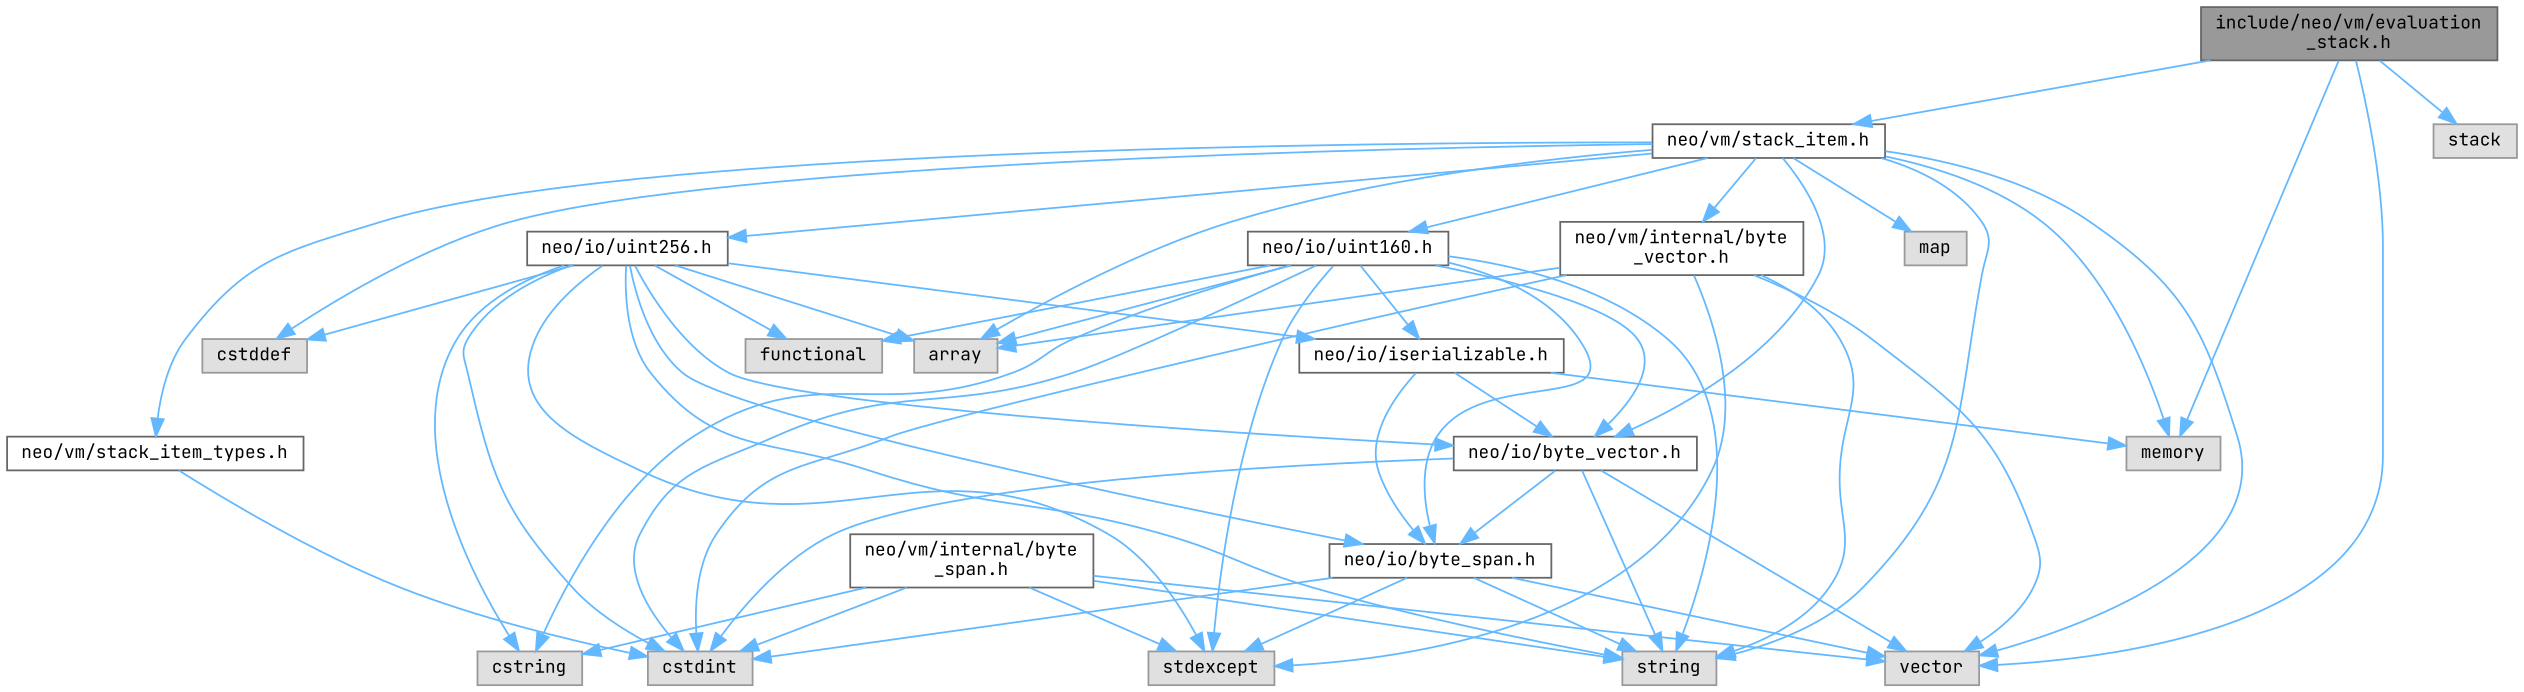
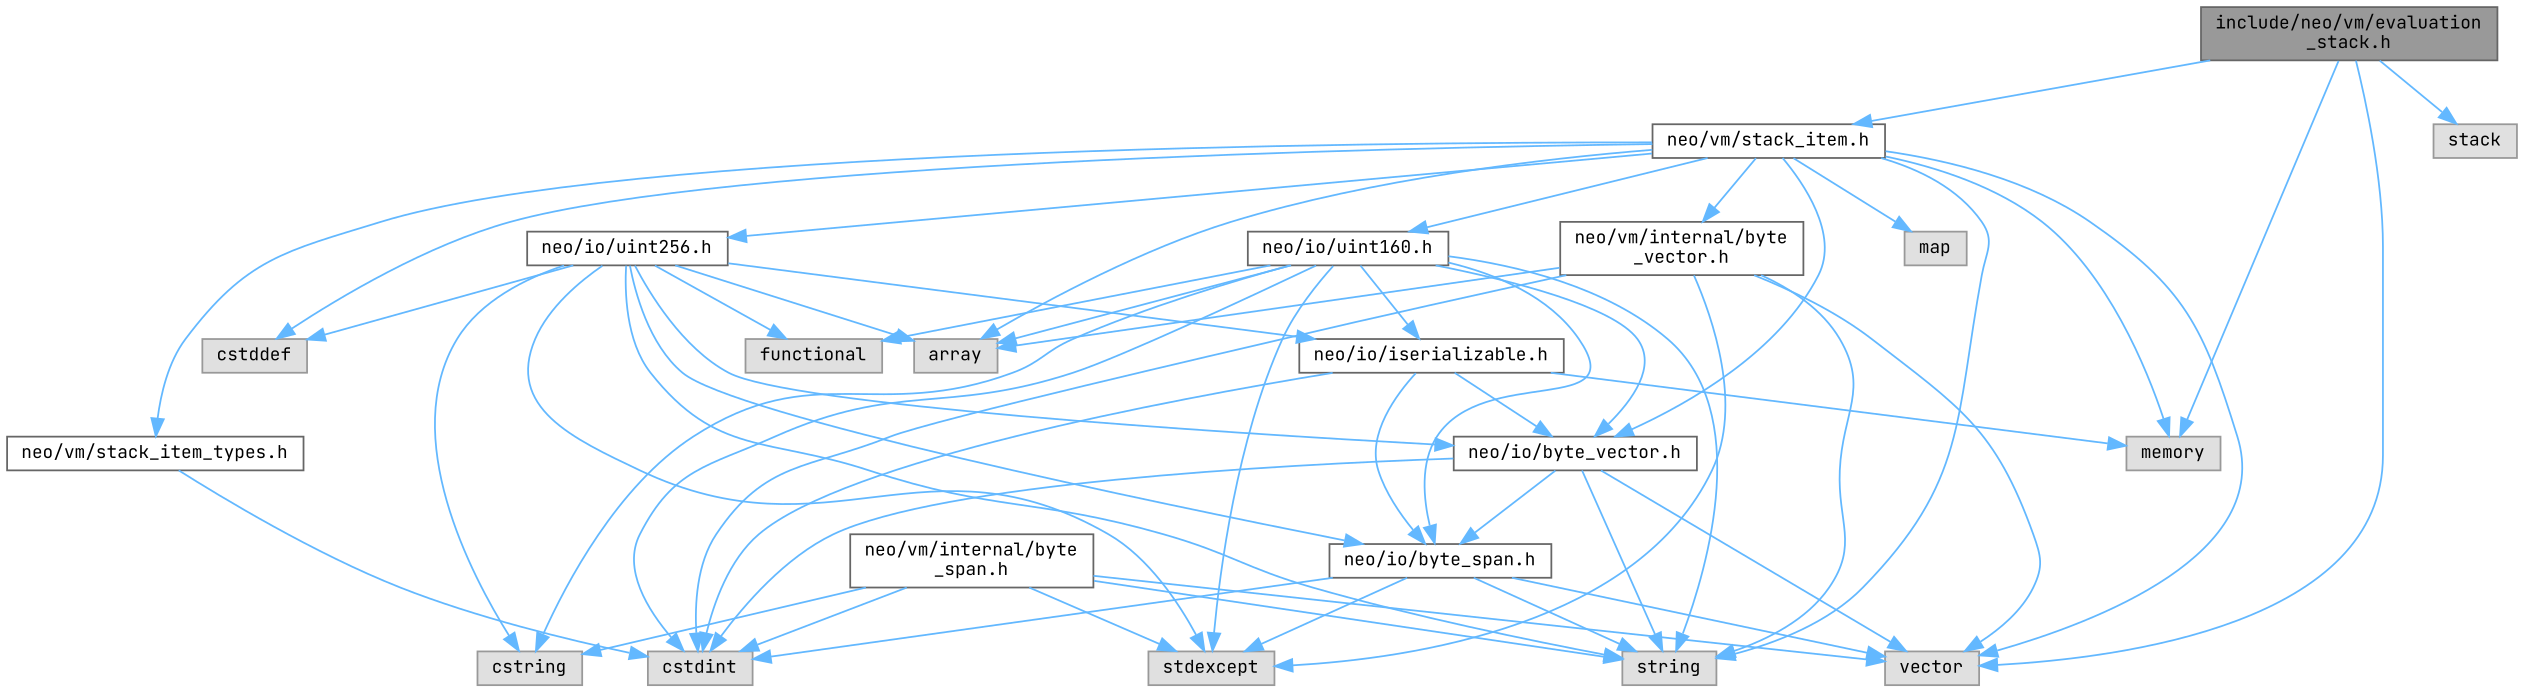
(490, 456) -> (983, 445)
